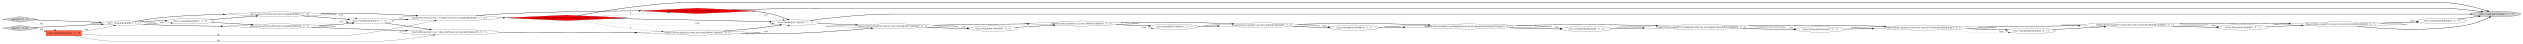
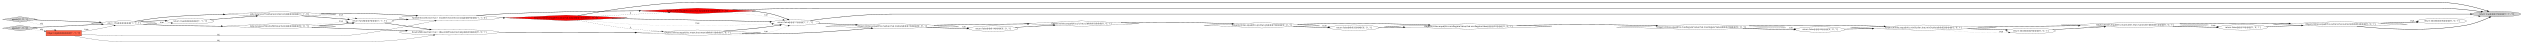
(2468, 18) -> (2468, 18)
(232, 24) -> none
(1174, 27) -> none
(1586, 29) -> none
